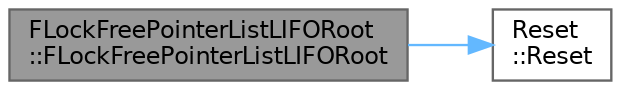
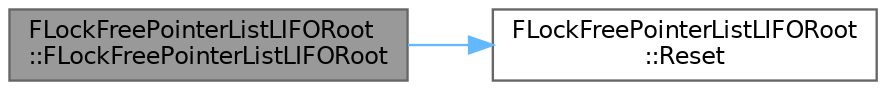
(552, 45) -> (685, 45)
